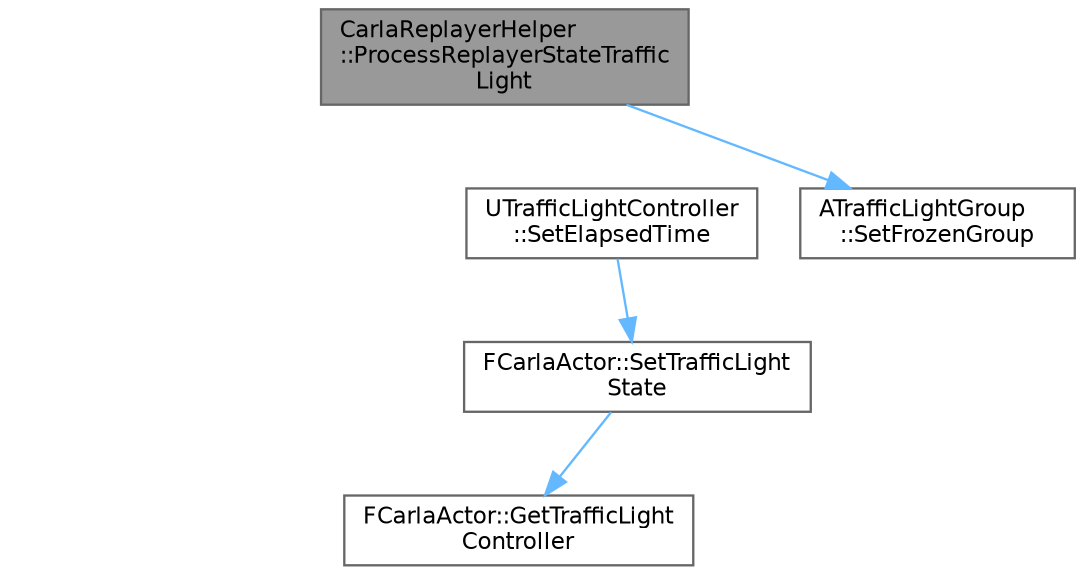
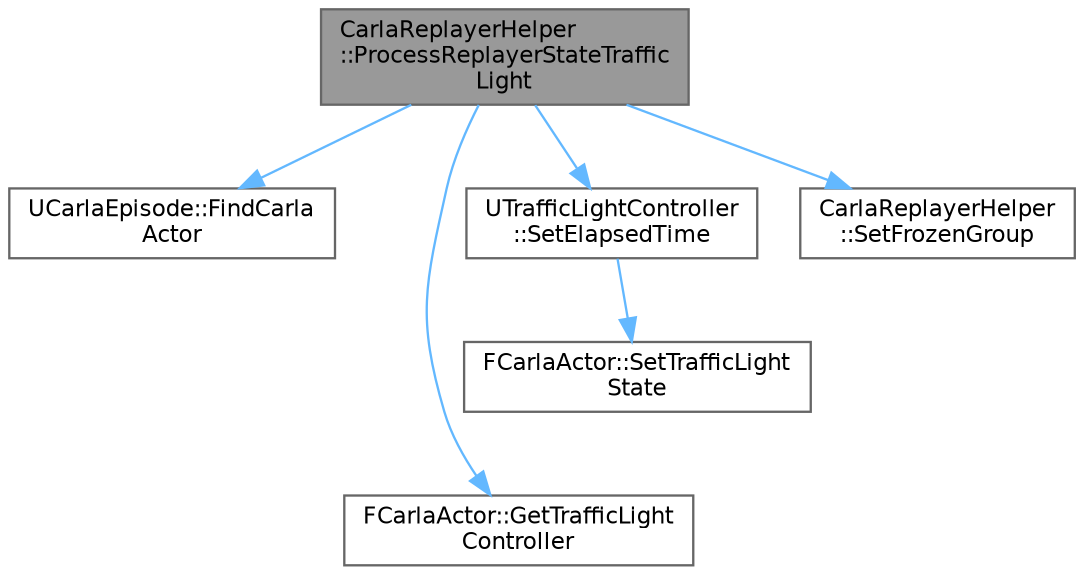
none -> (556, 137)
none -> (172, 223)
(938, 223) -> (938, 223)
(585, 444) -> (428, 291)
